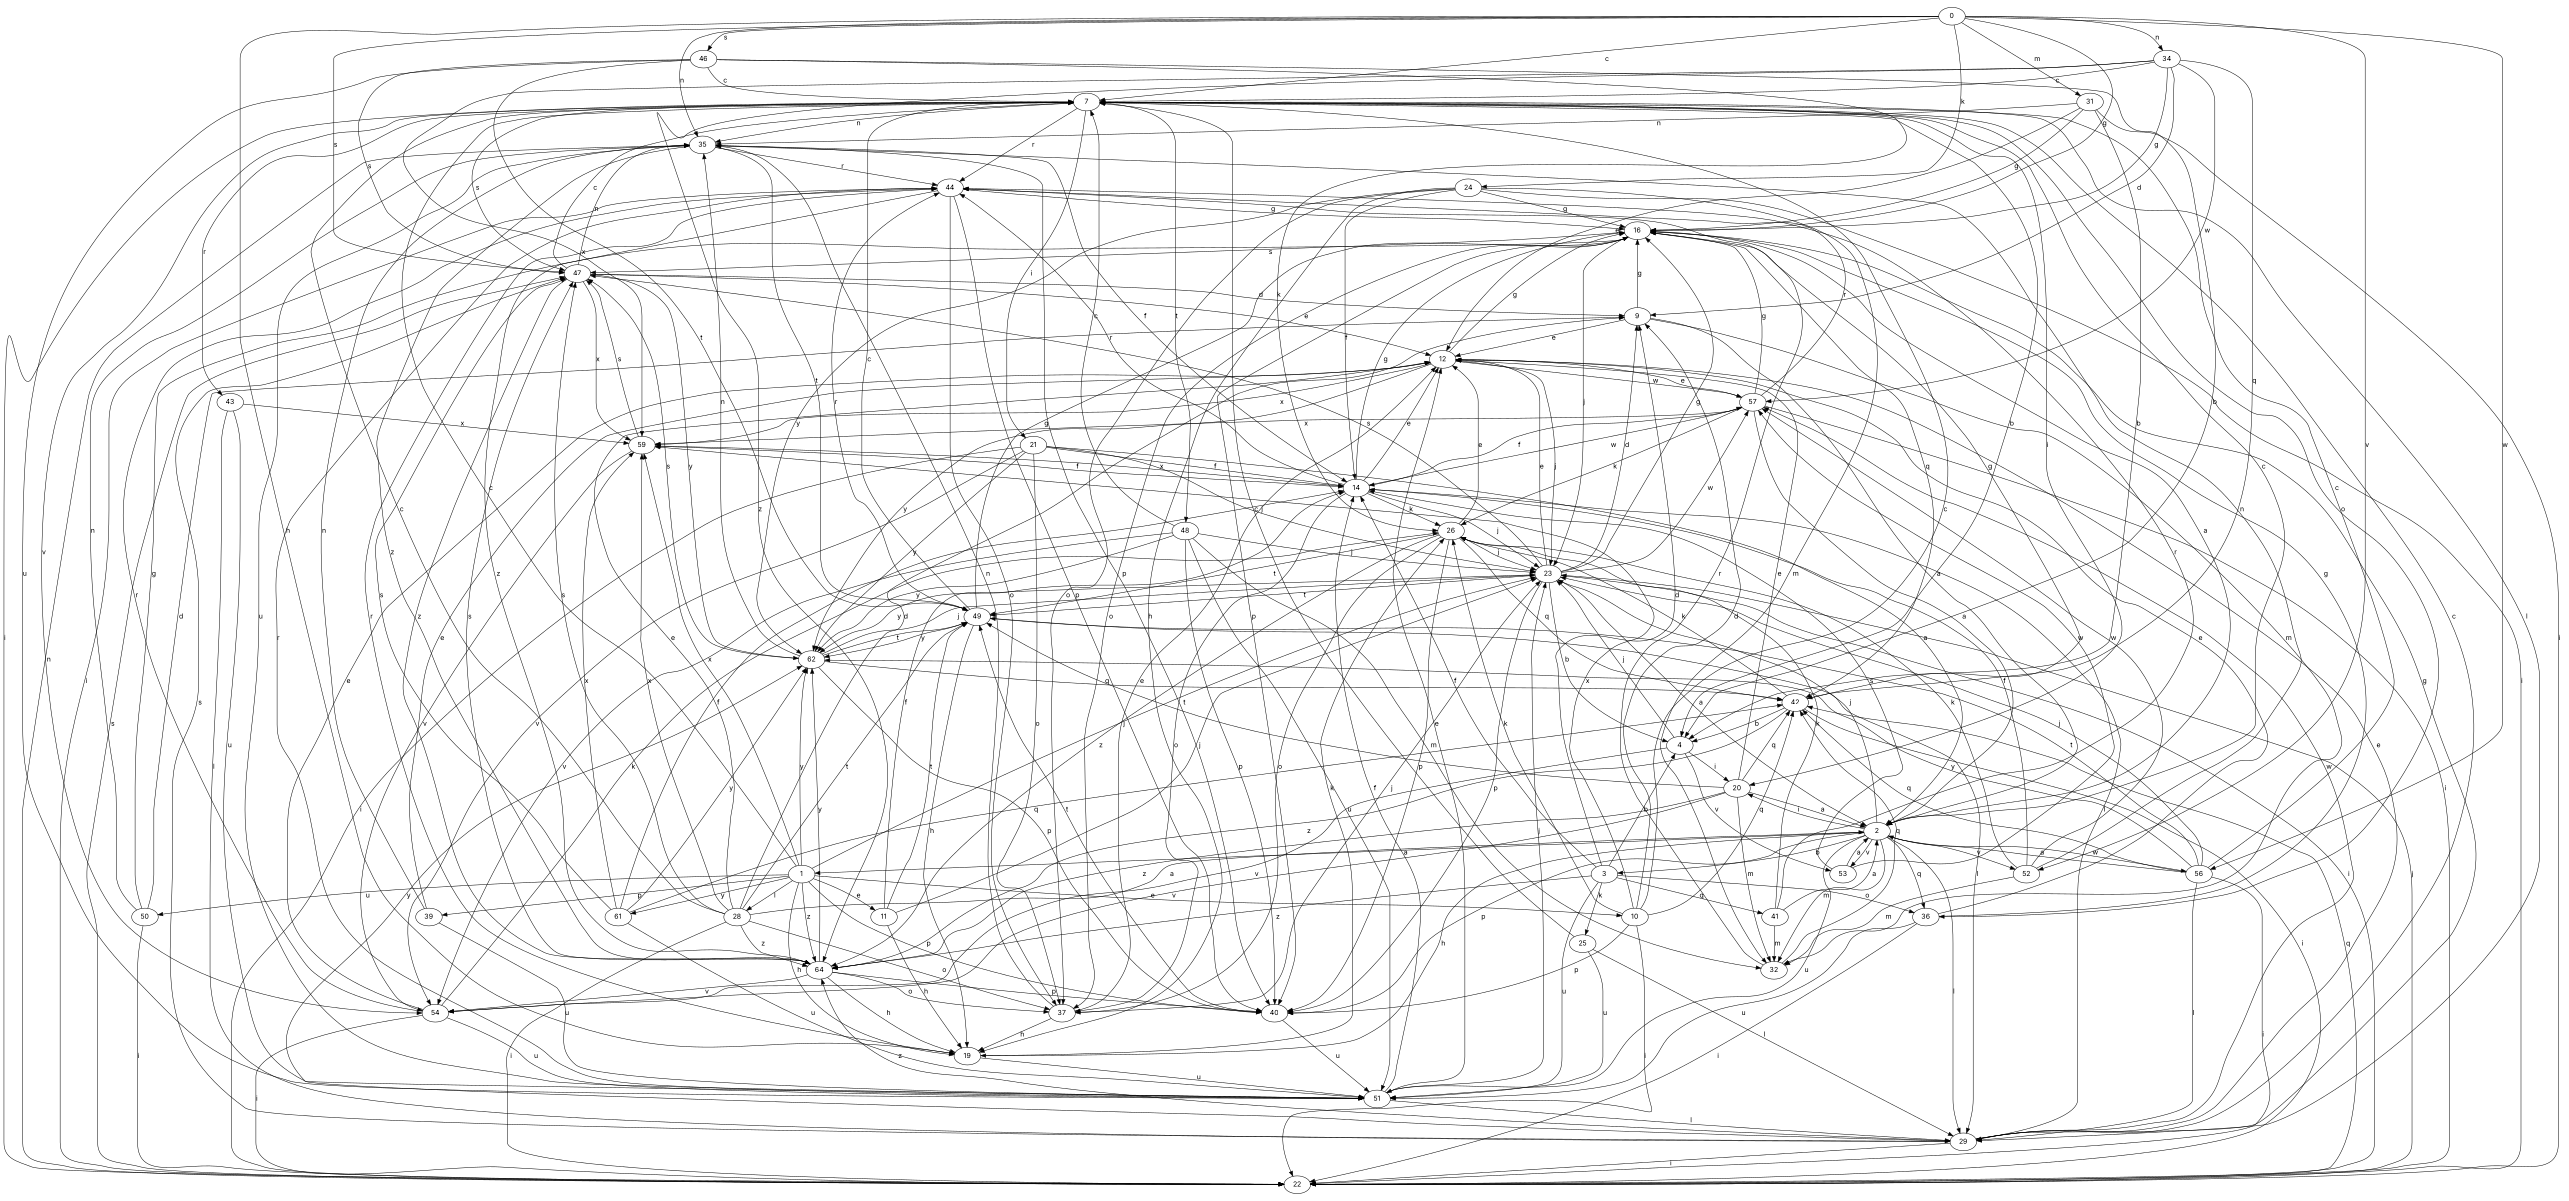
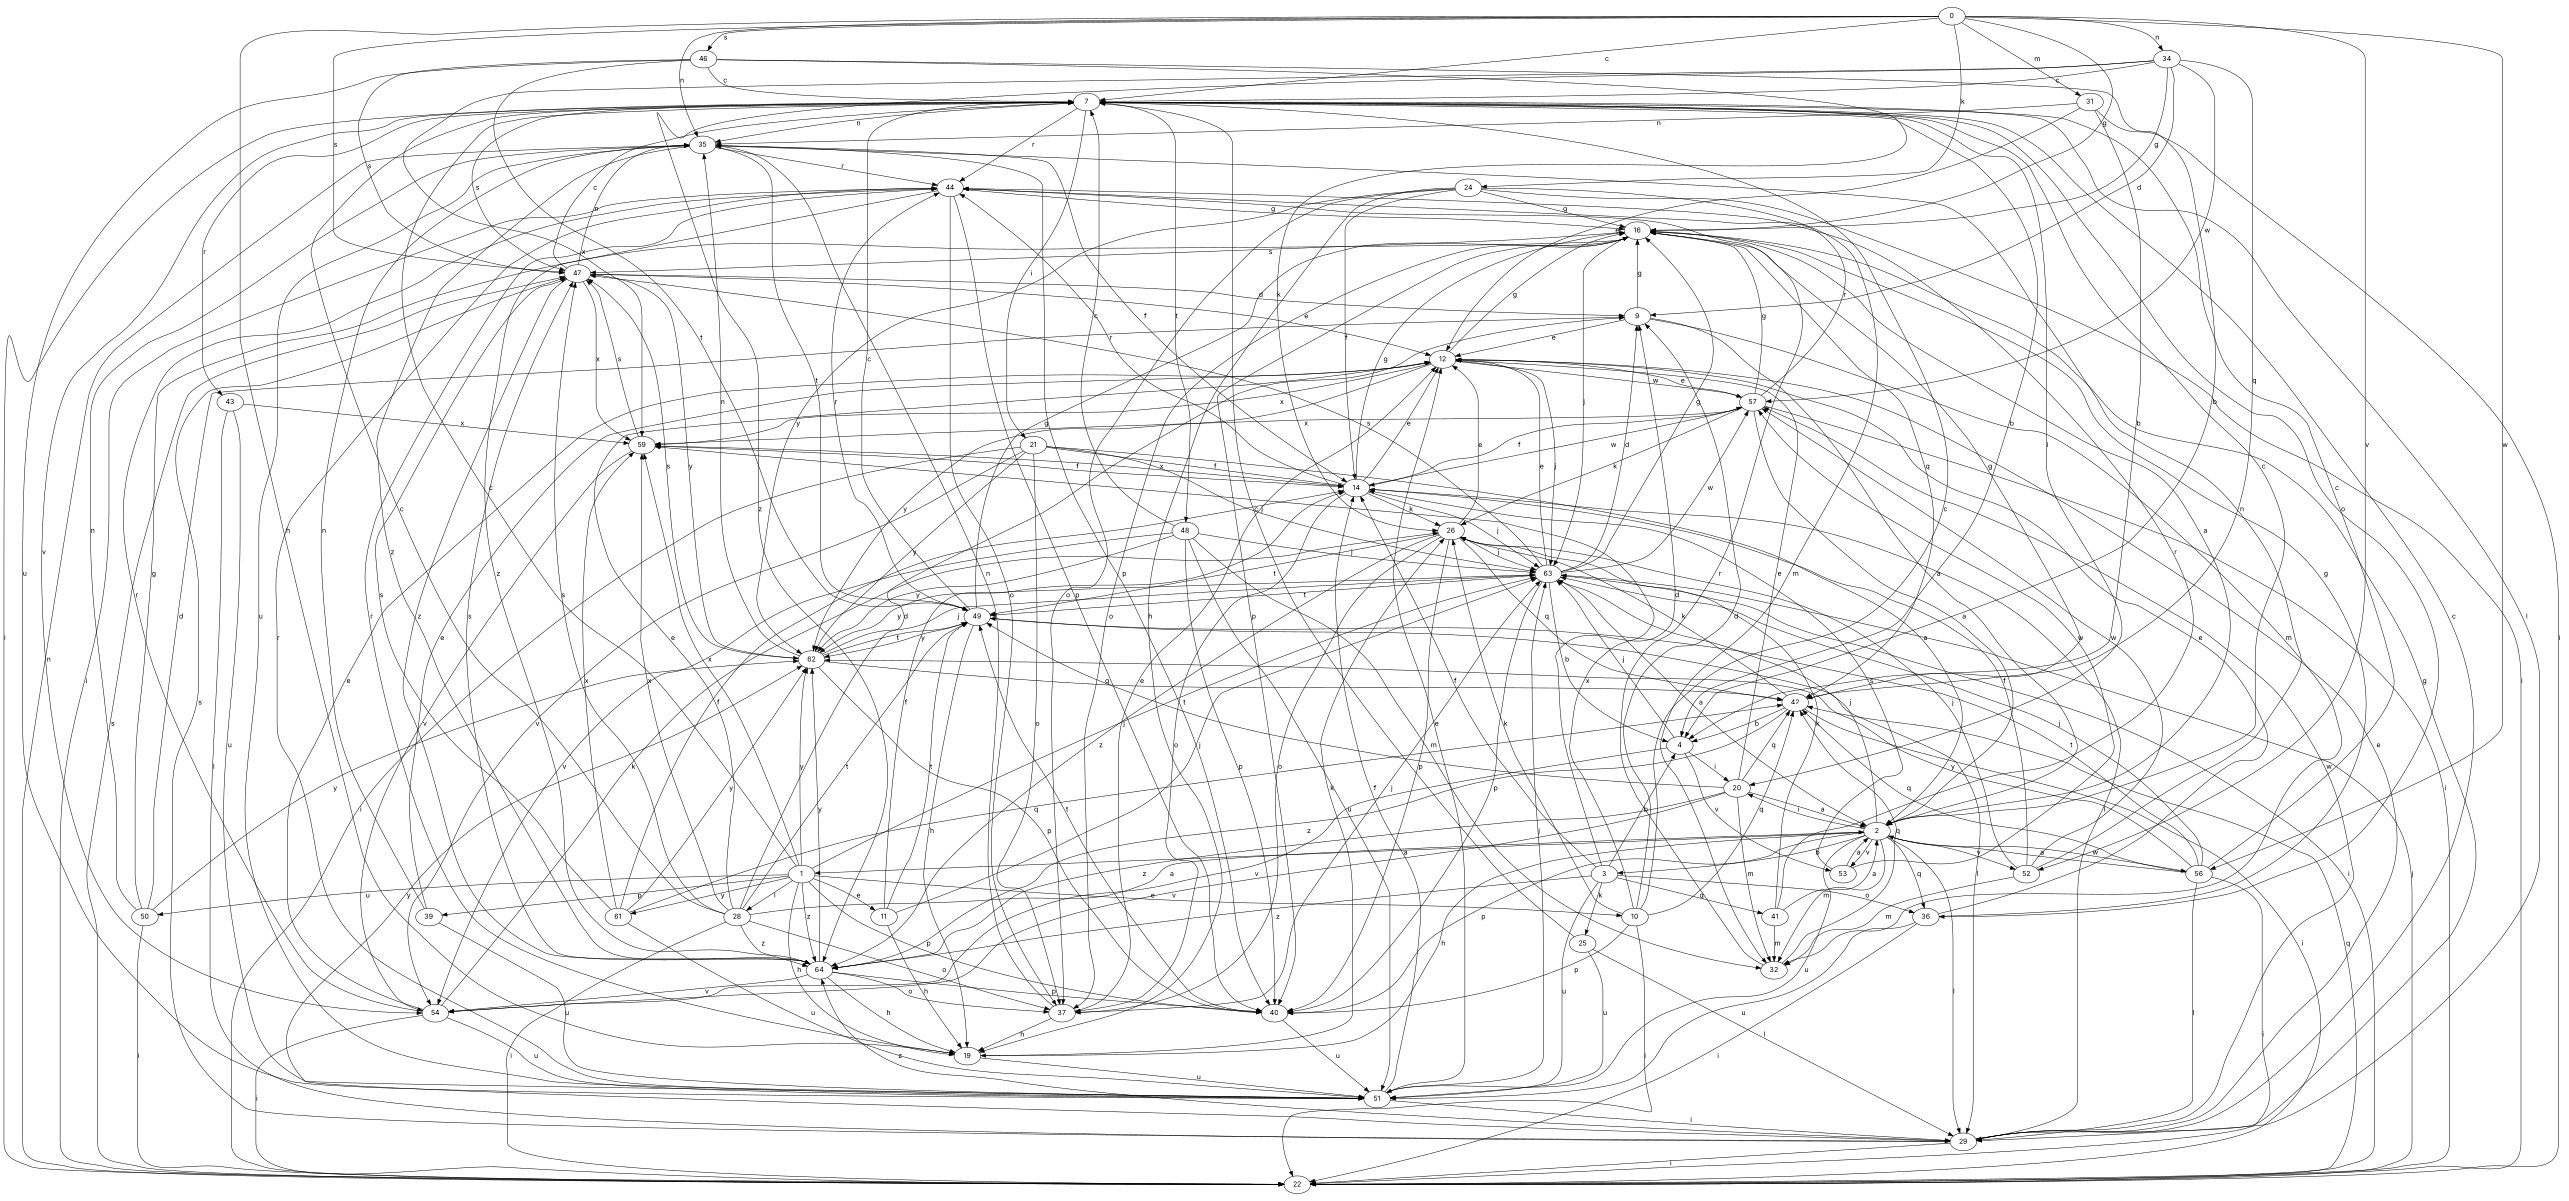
(1881, 206) -> none
(1548, 574) -> (1548, 574)
(1953, 703) -> (1953, 703)
none -> (451, 731)
